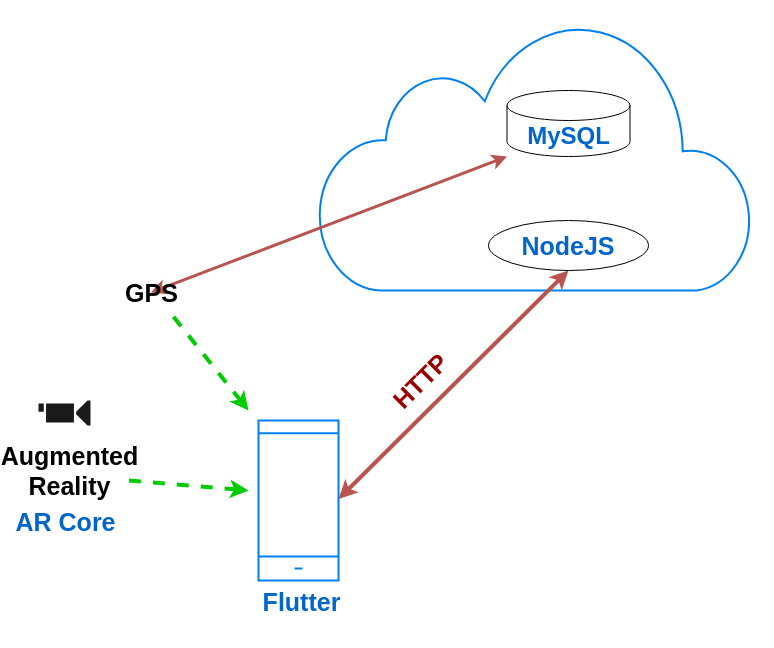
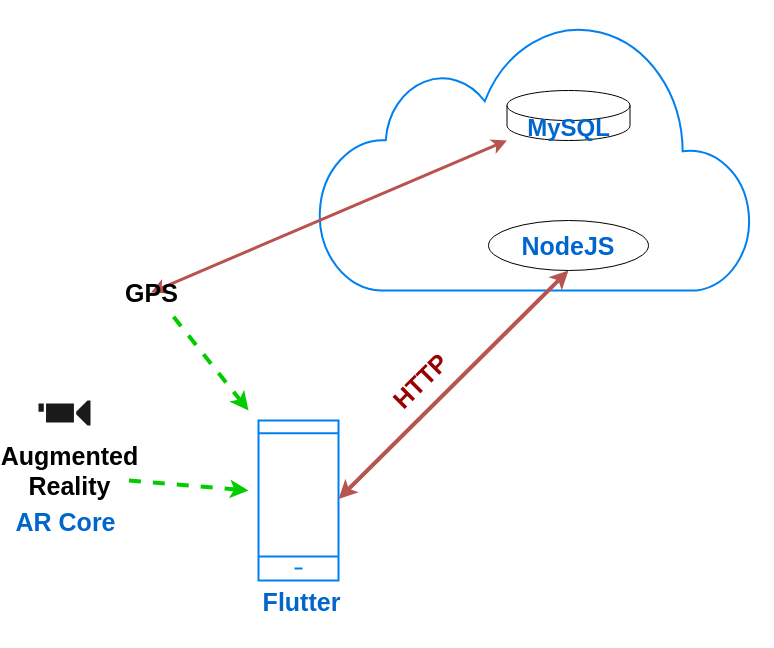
(569, 124) -> (569, 116)
